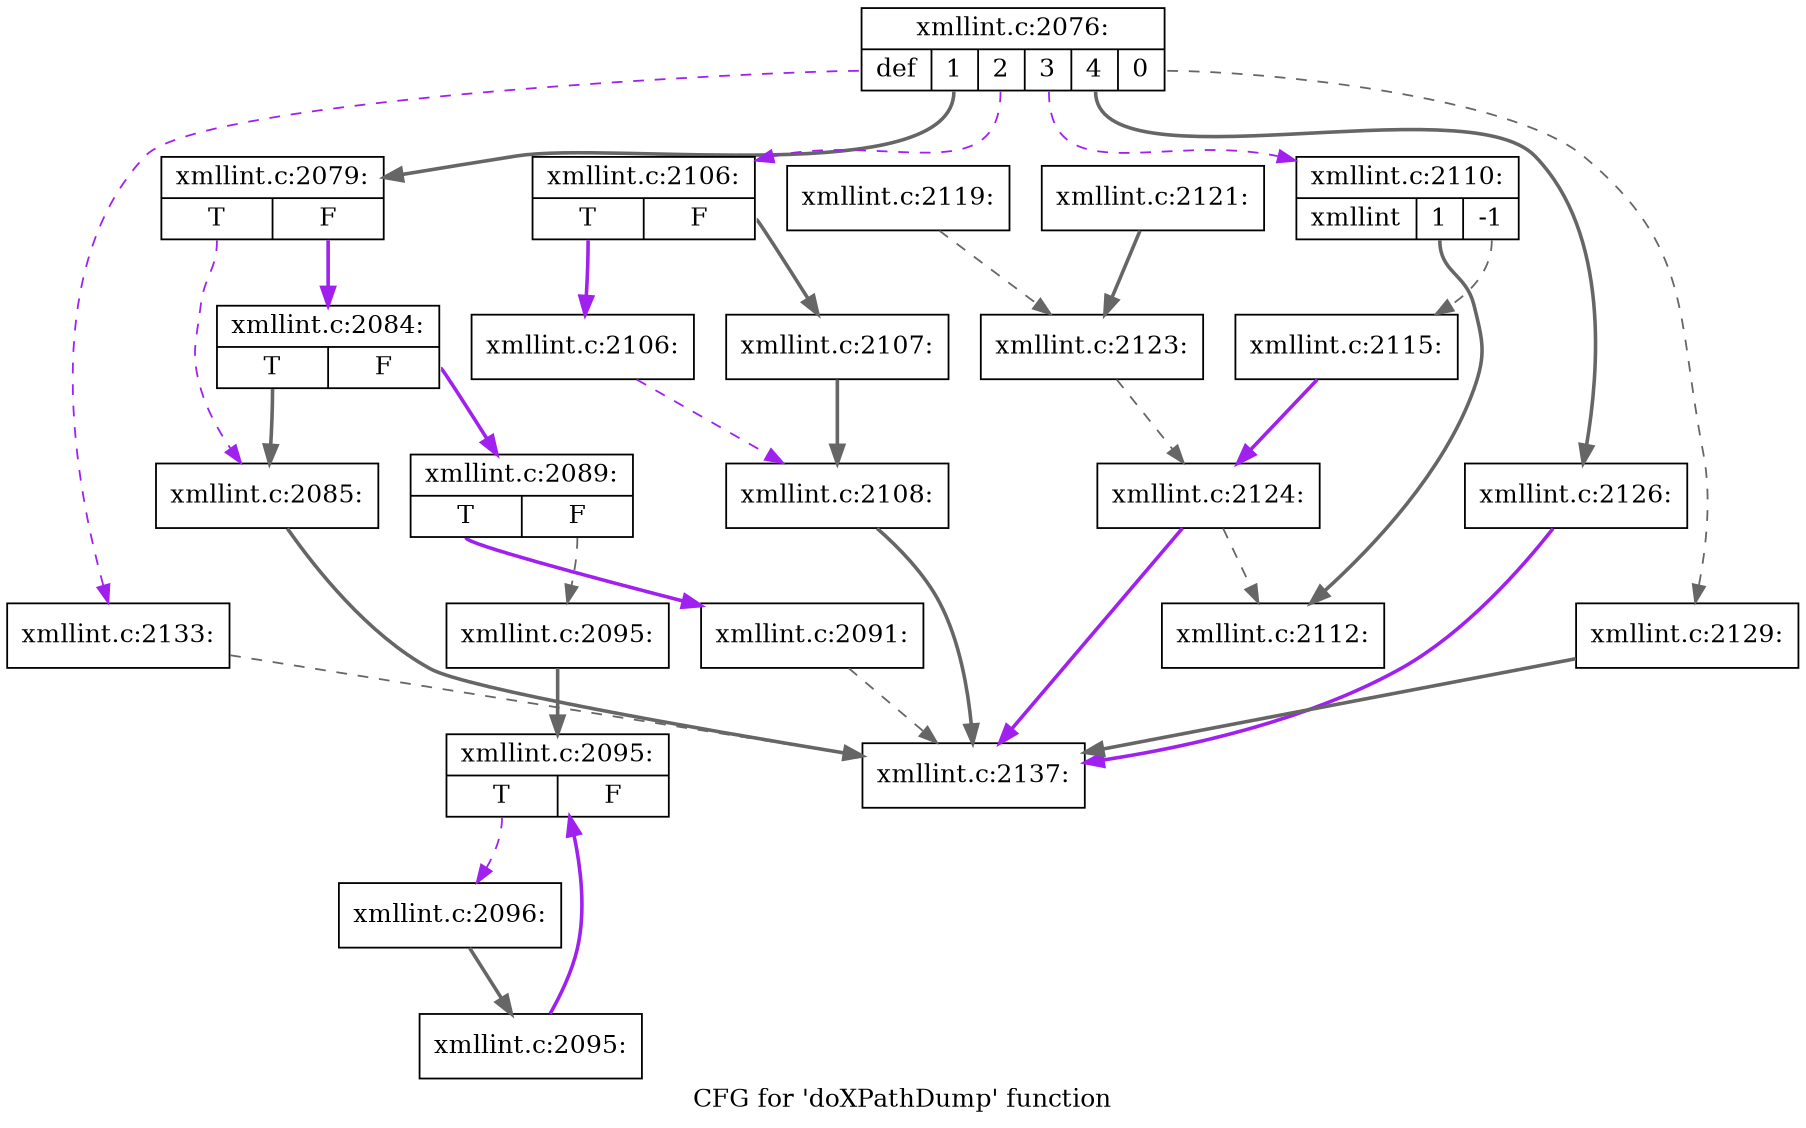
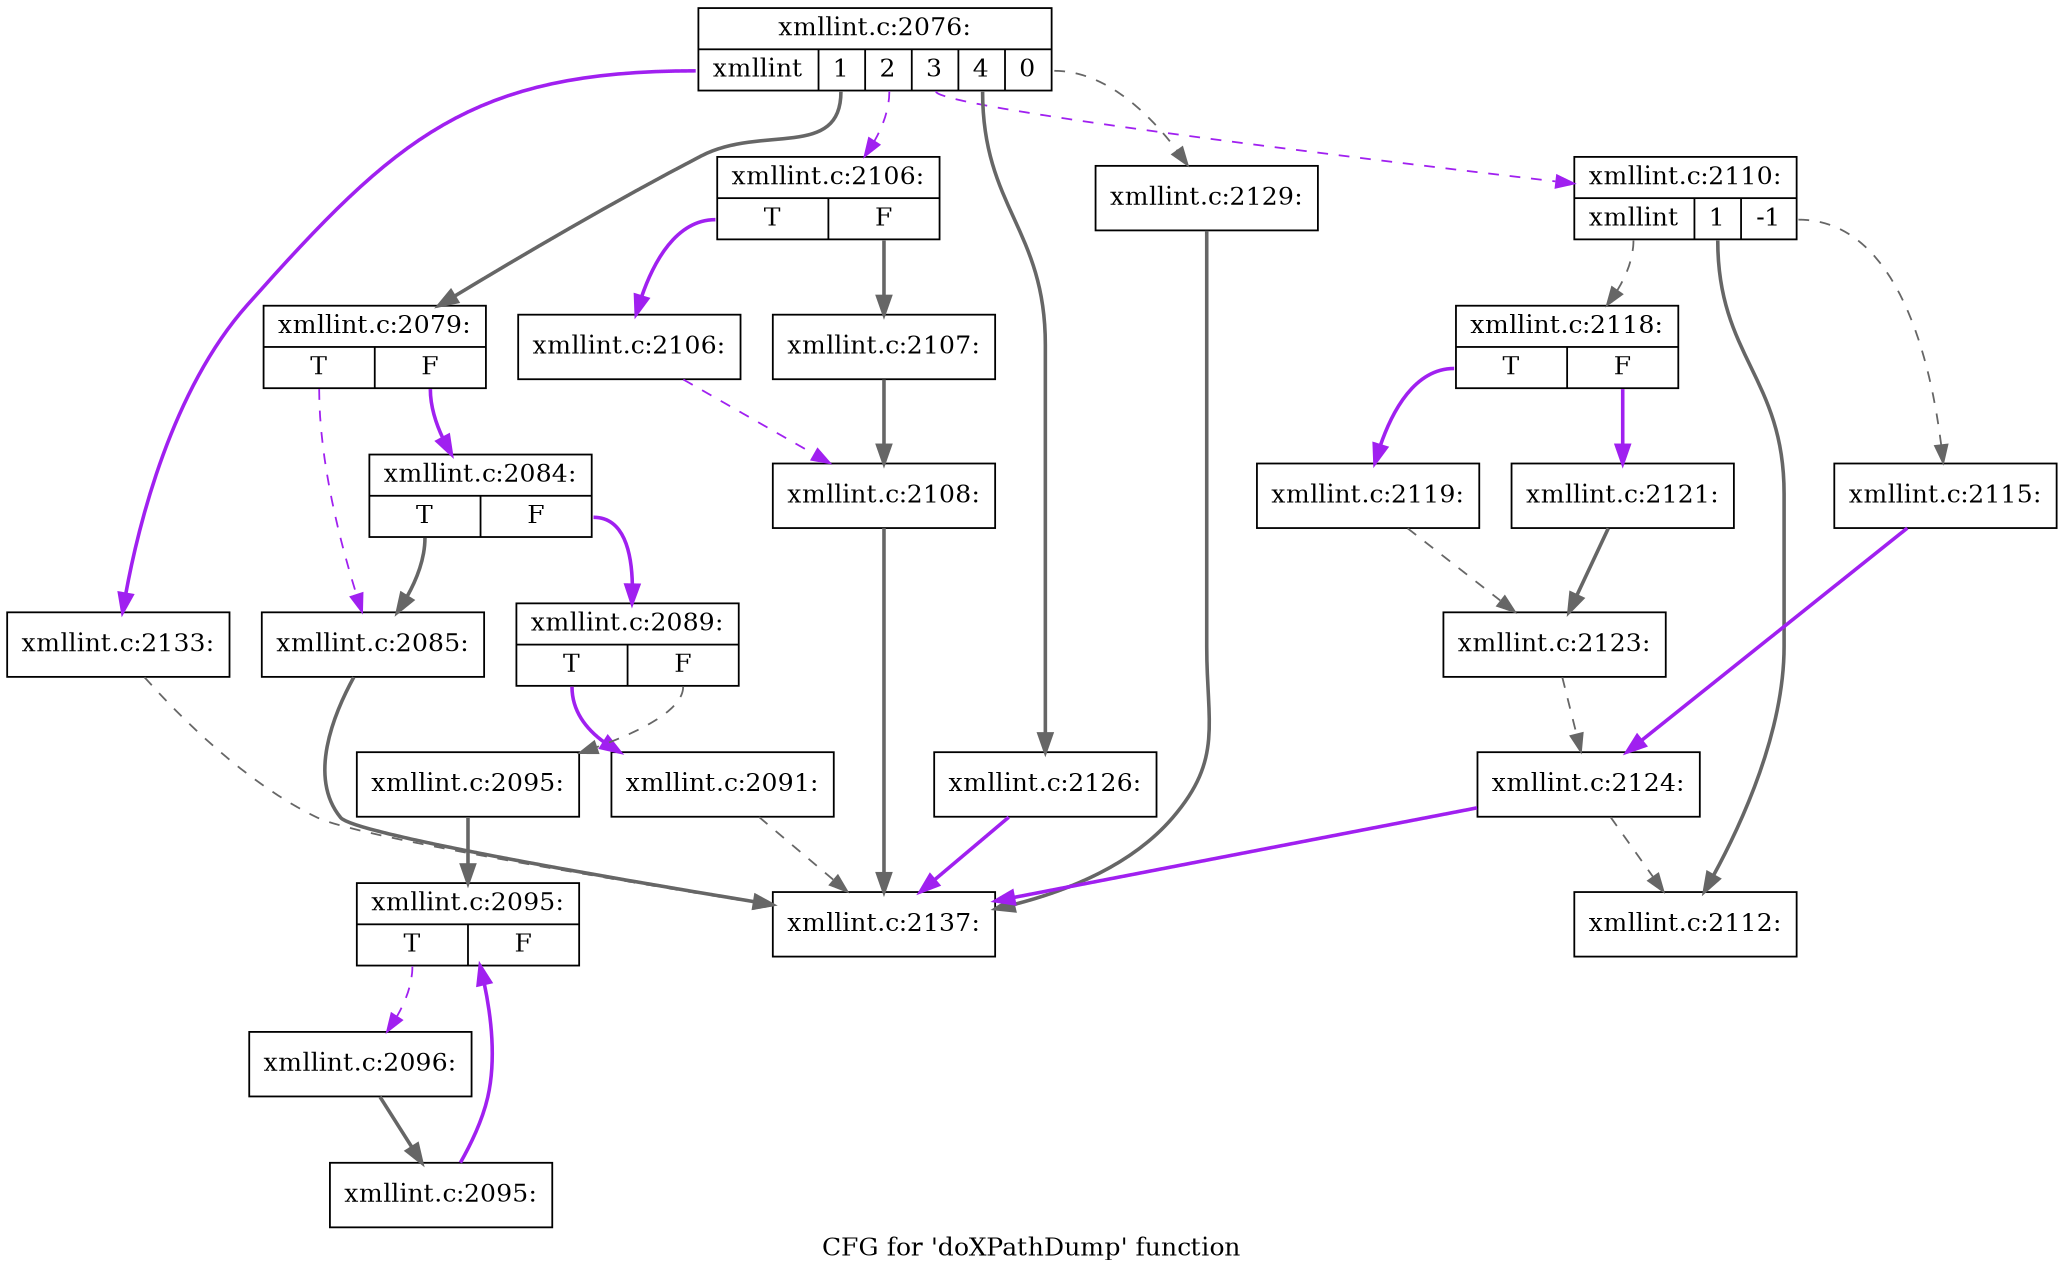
(897, 69) -> (758, 69)
(275, 117) -> (319, 228)
none -> (1567, 347)
